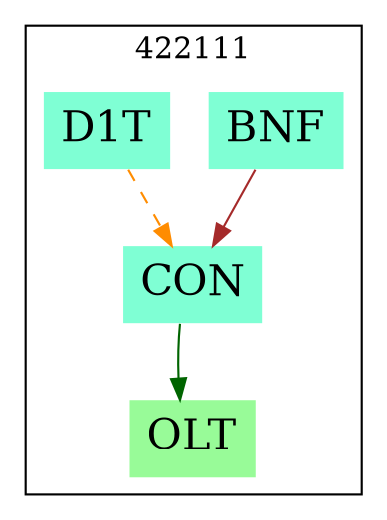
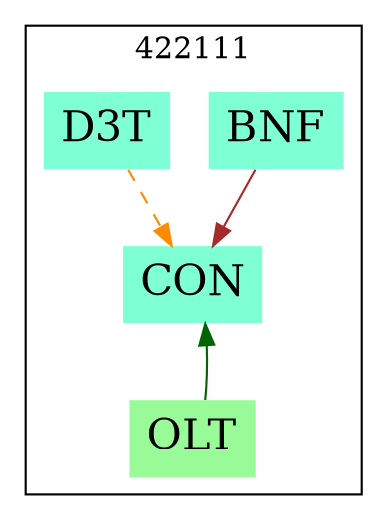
(107, 131) -> (107, 131)
(178, 351) -> (207, 373)
